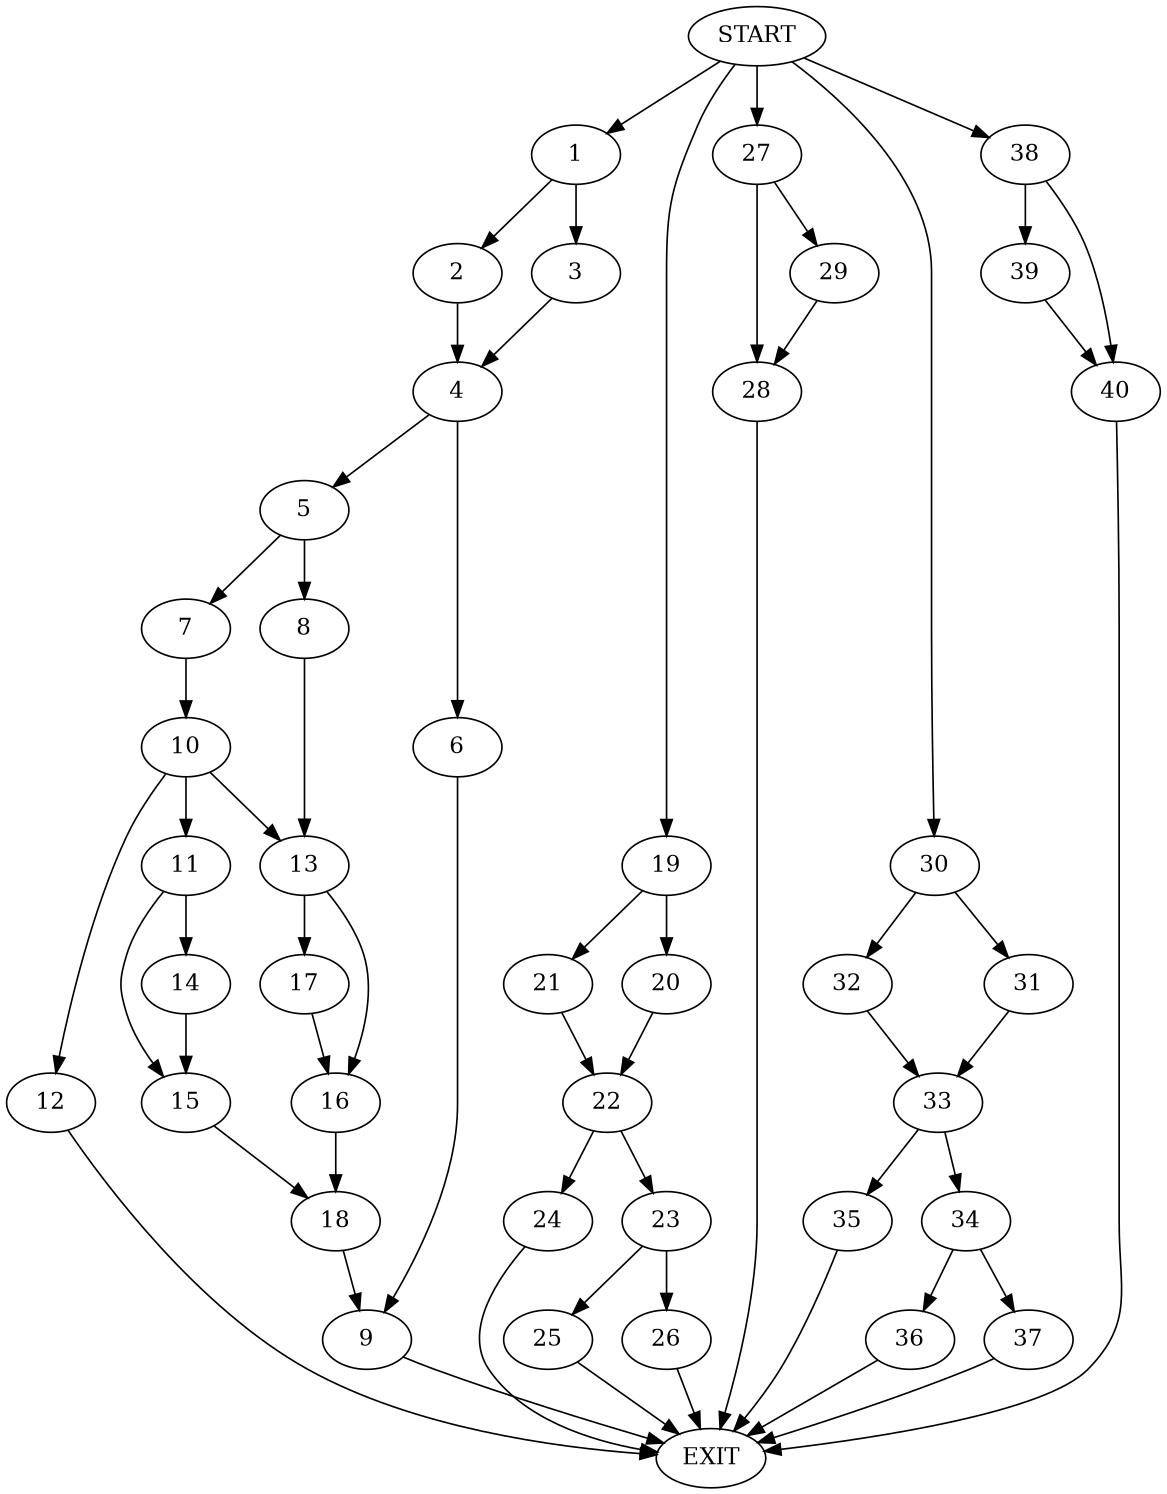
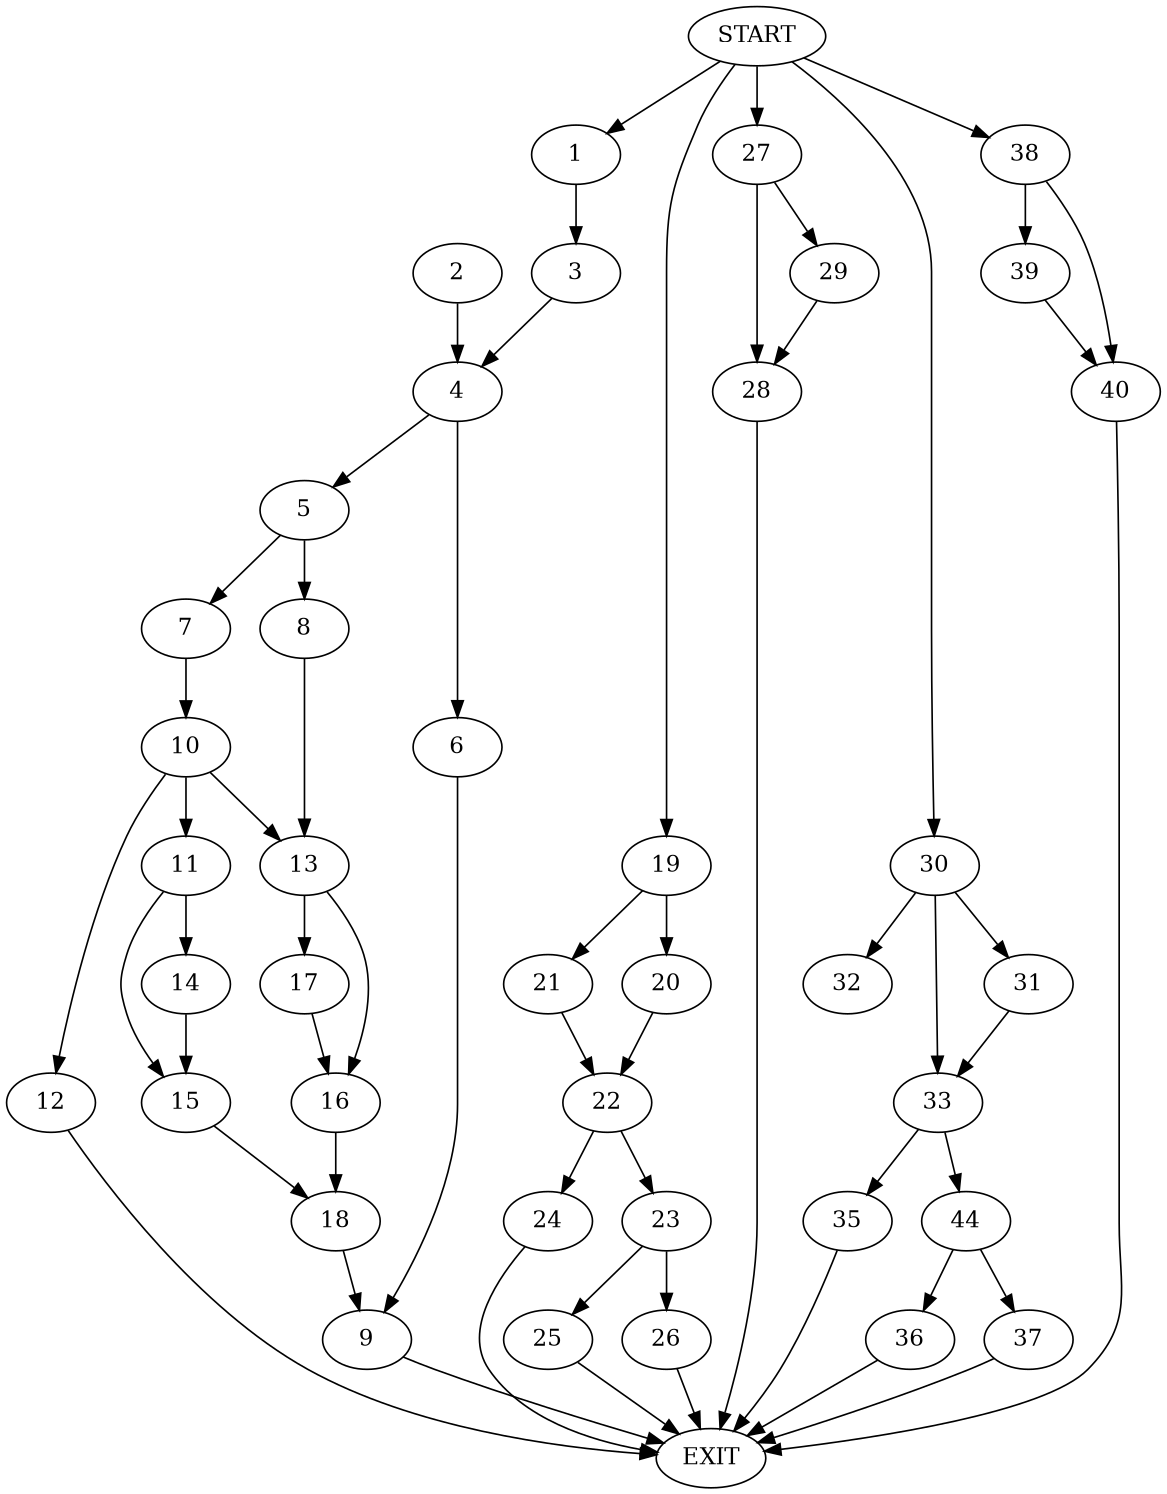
(523, 208) -> none
(888, 1037) -> (936, 976)
(966, 1221) -> (966, 1221)
